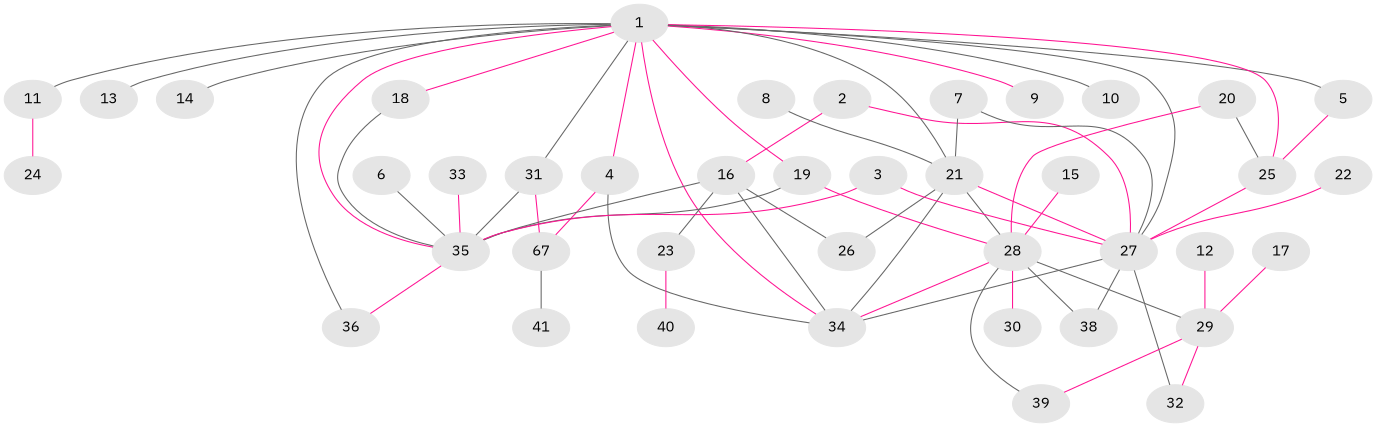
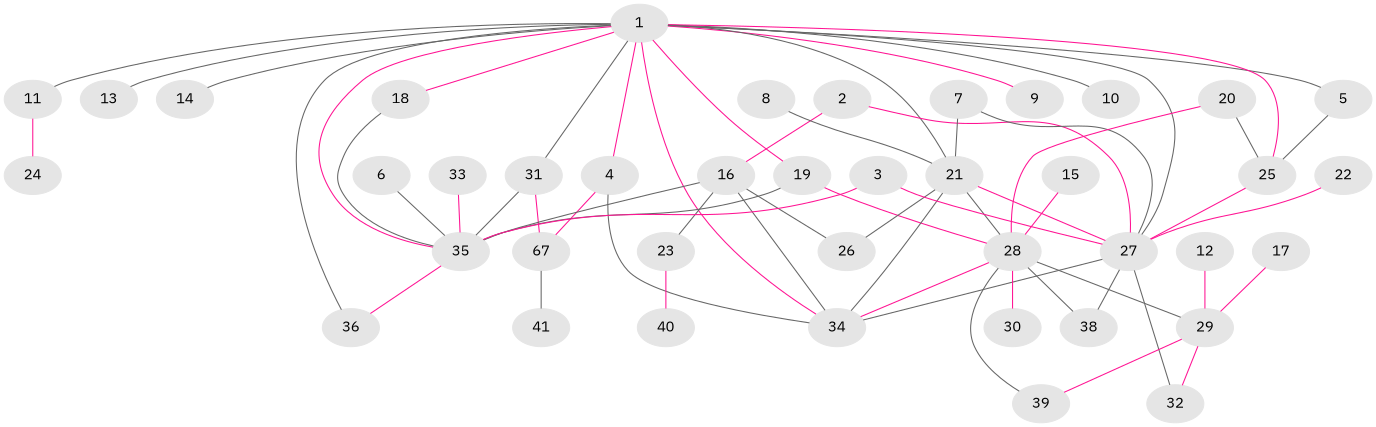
(1305, 137) -> (1305, 137)
